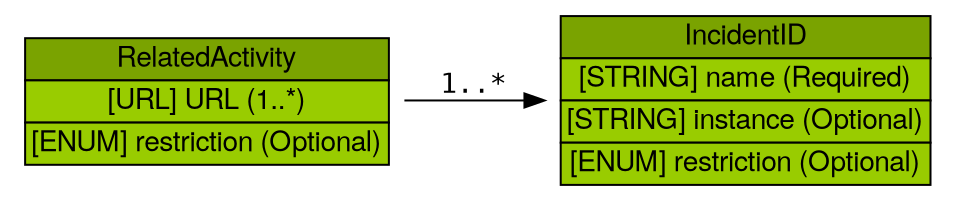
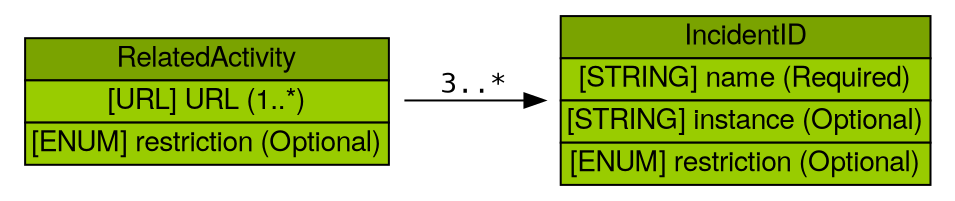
(474, 85) -> (474, 85)
